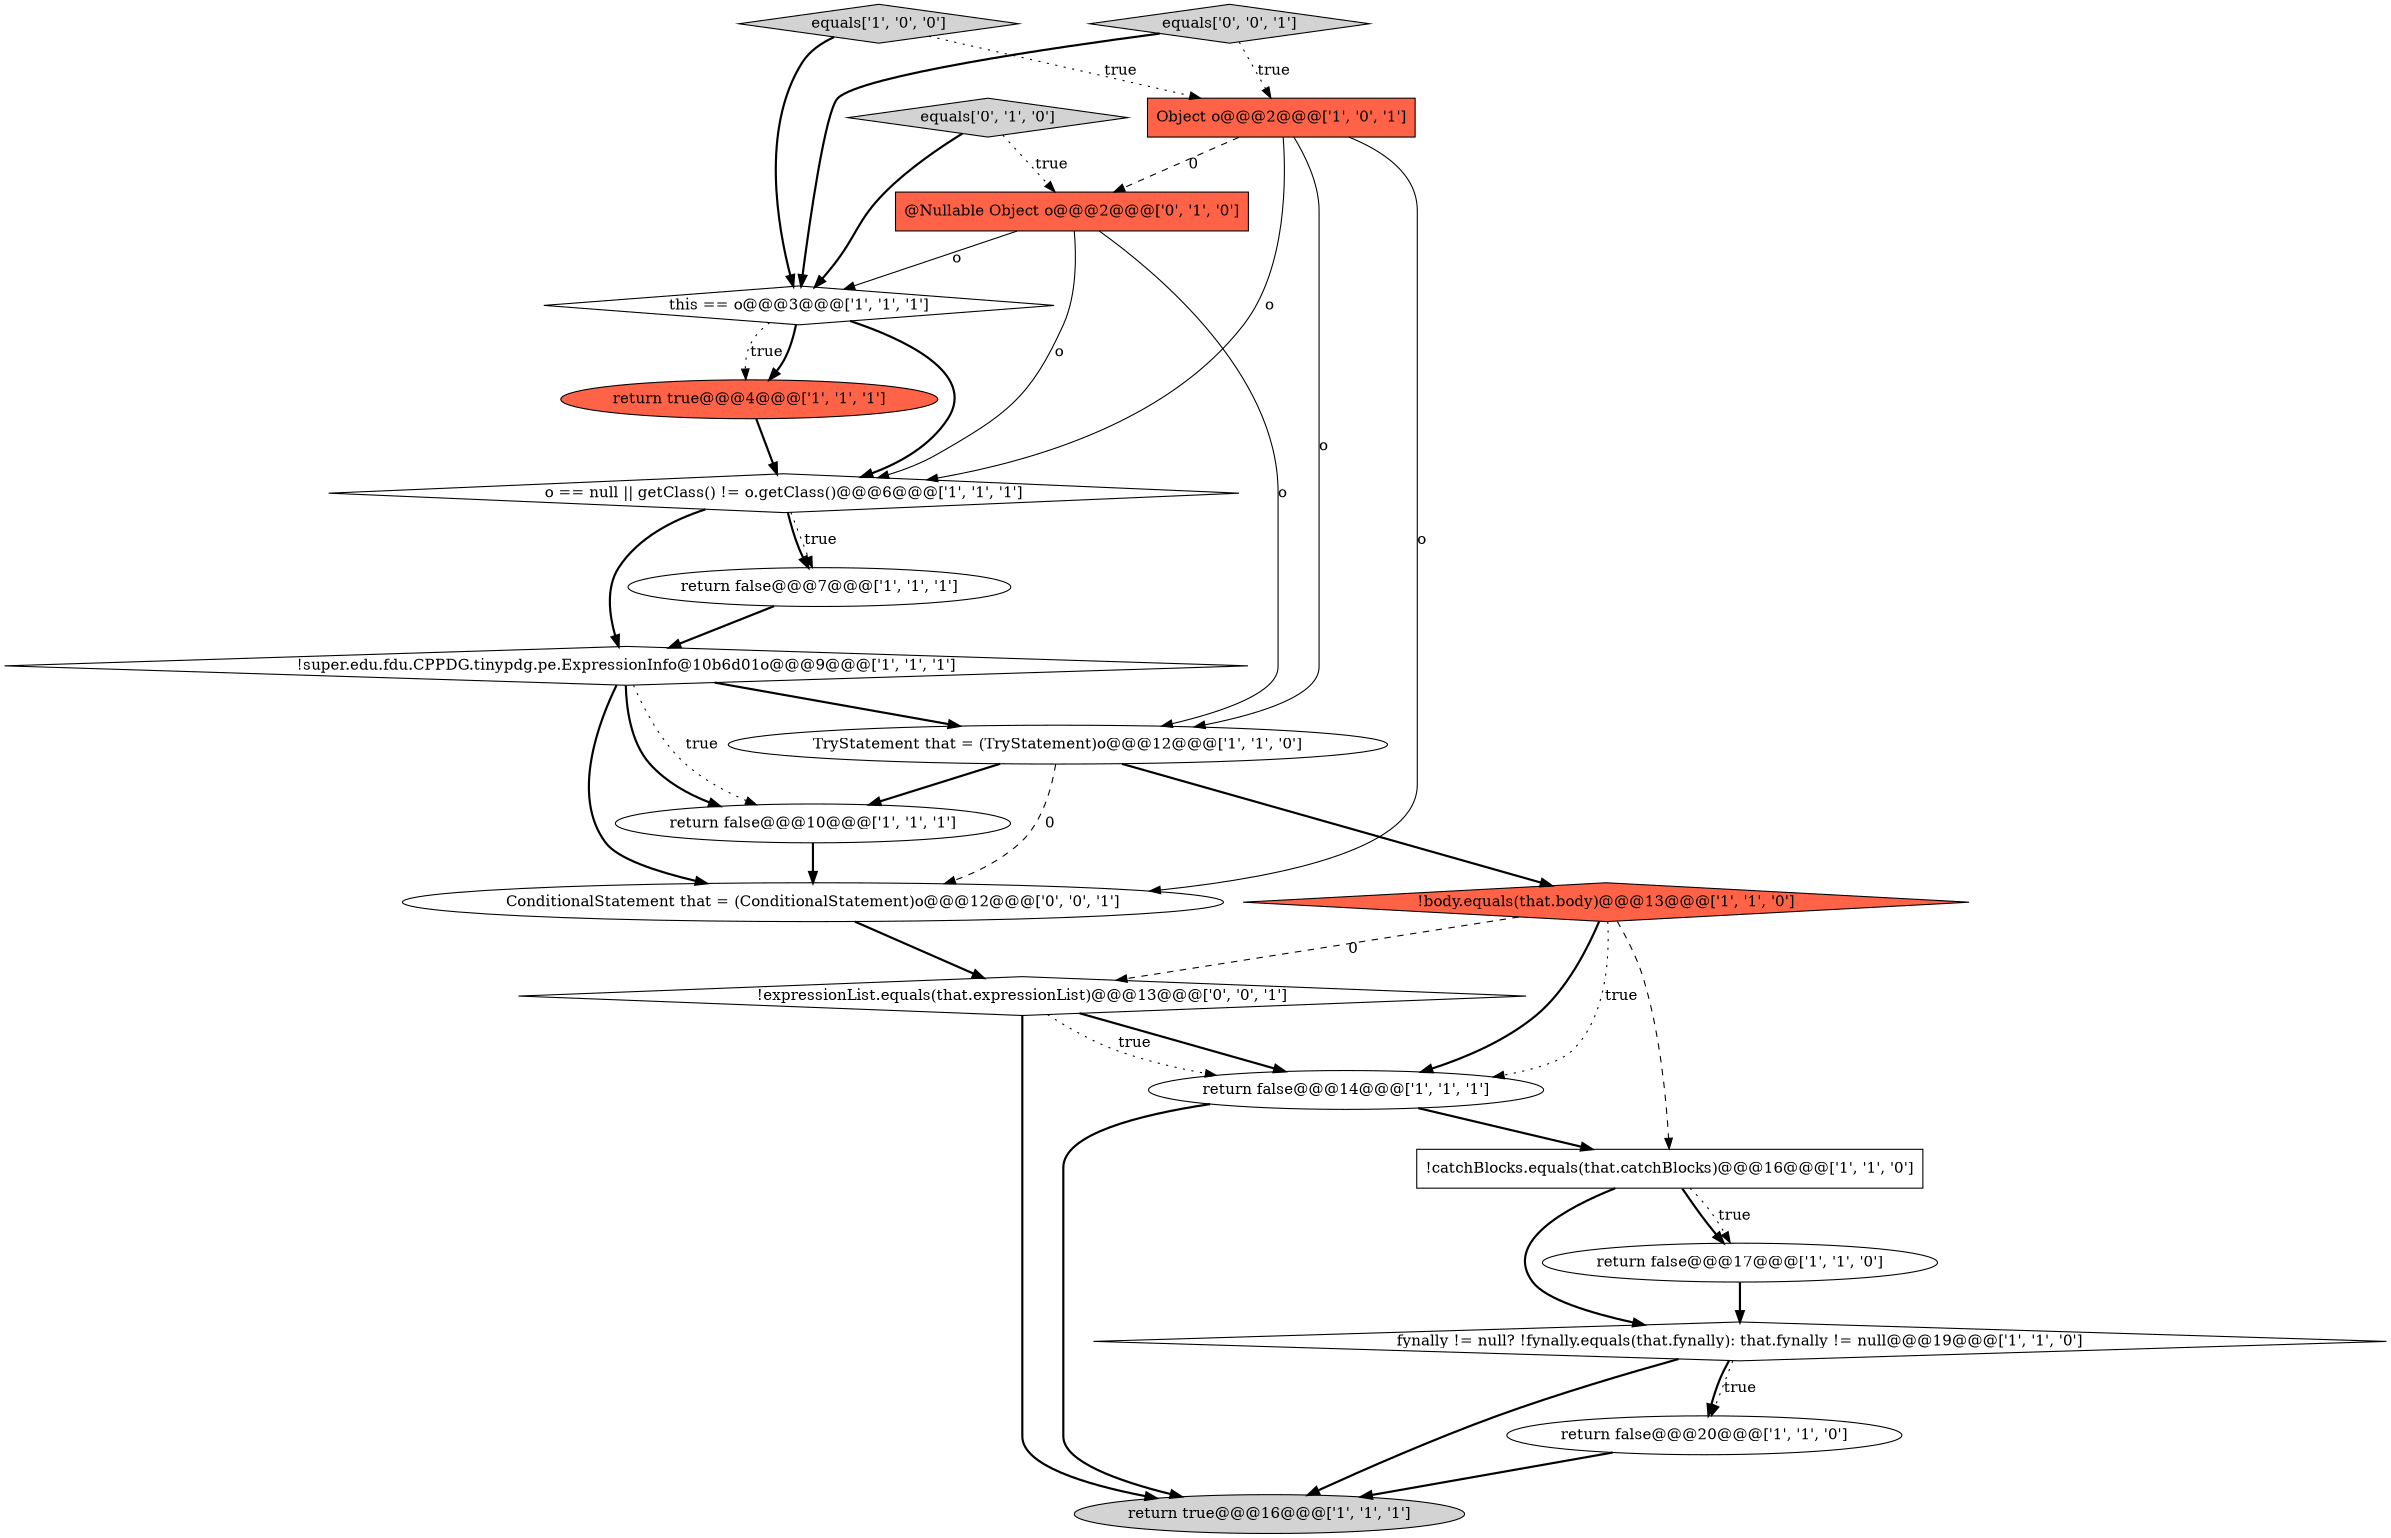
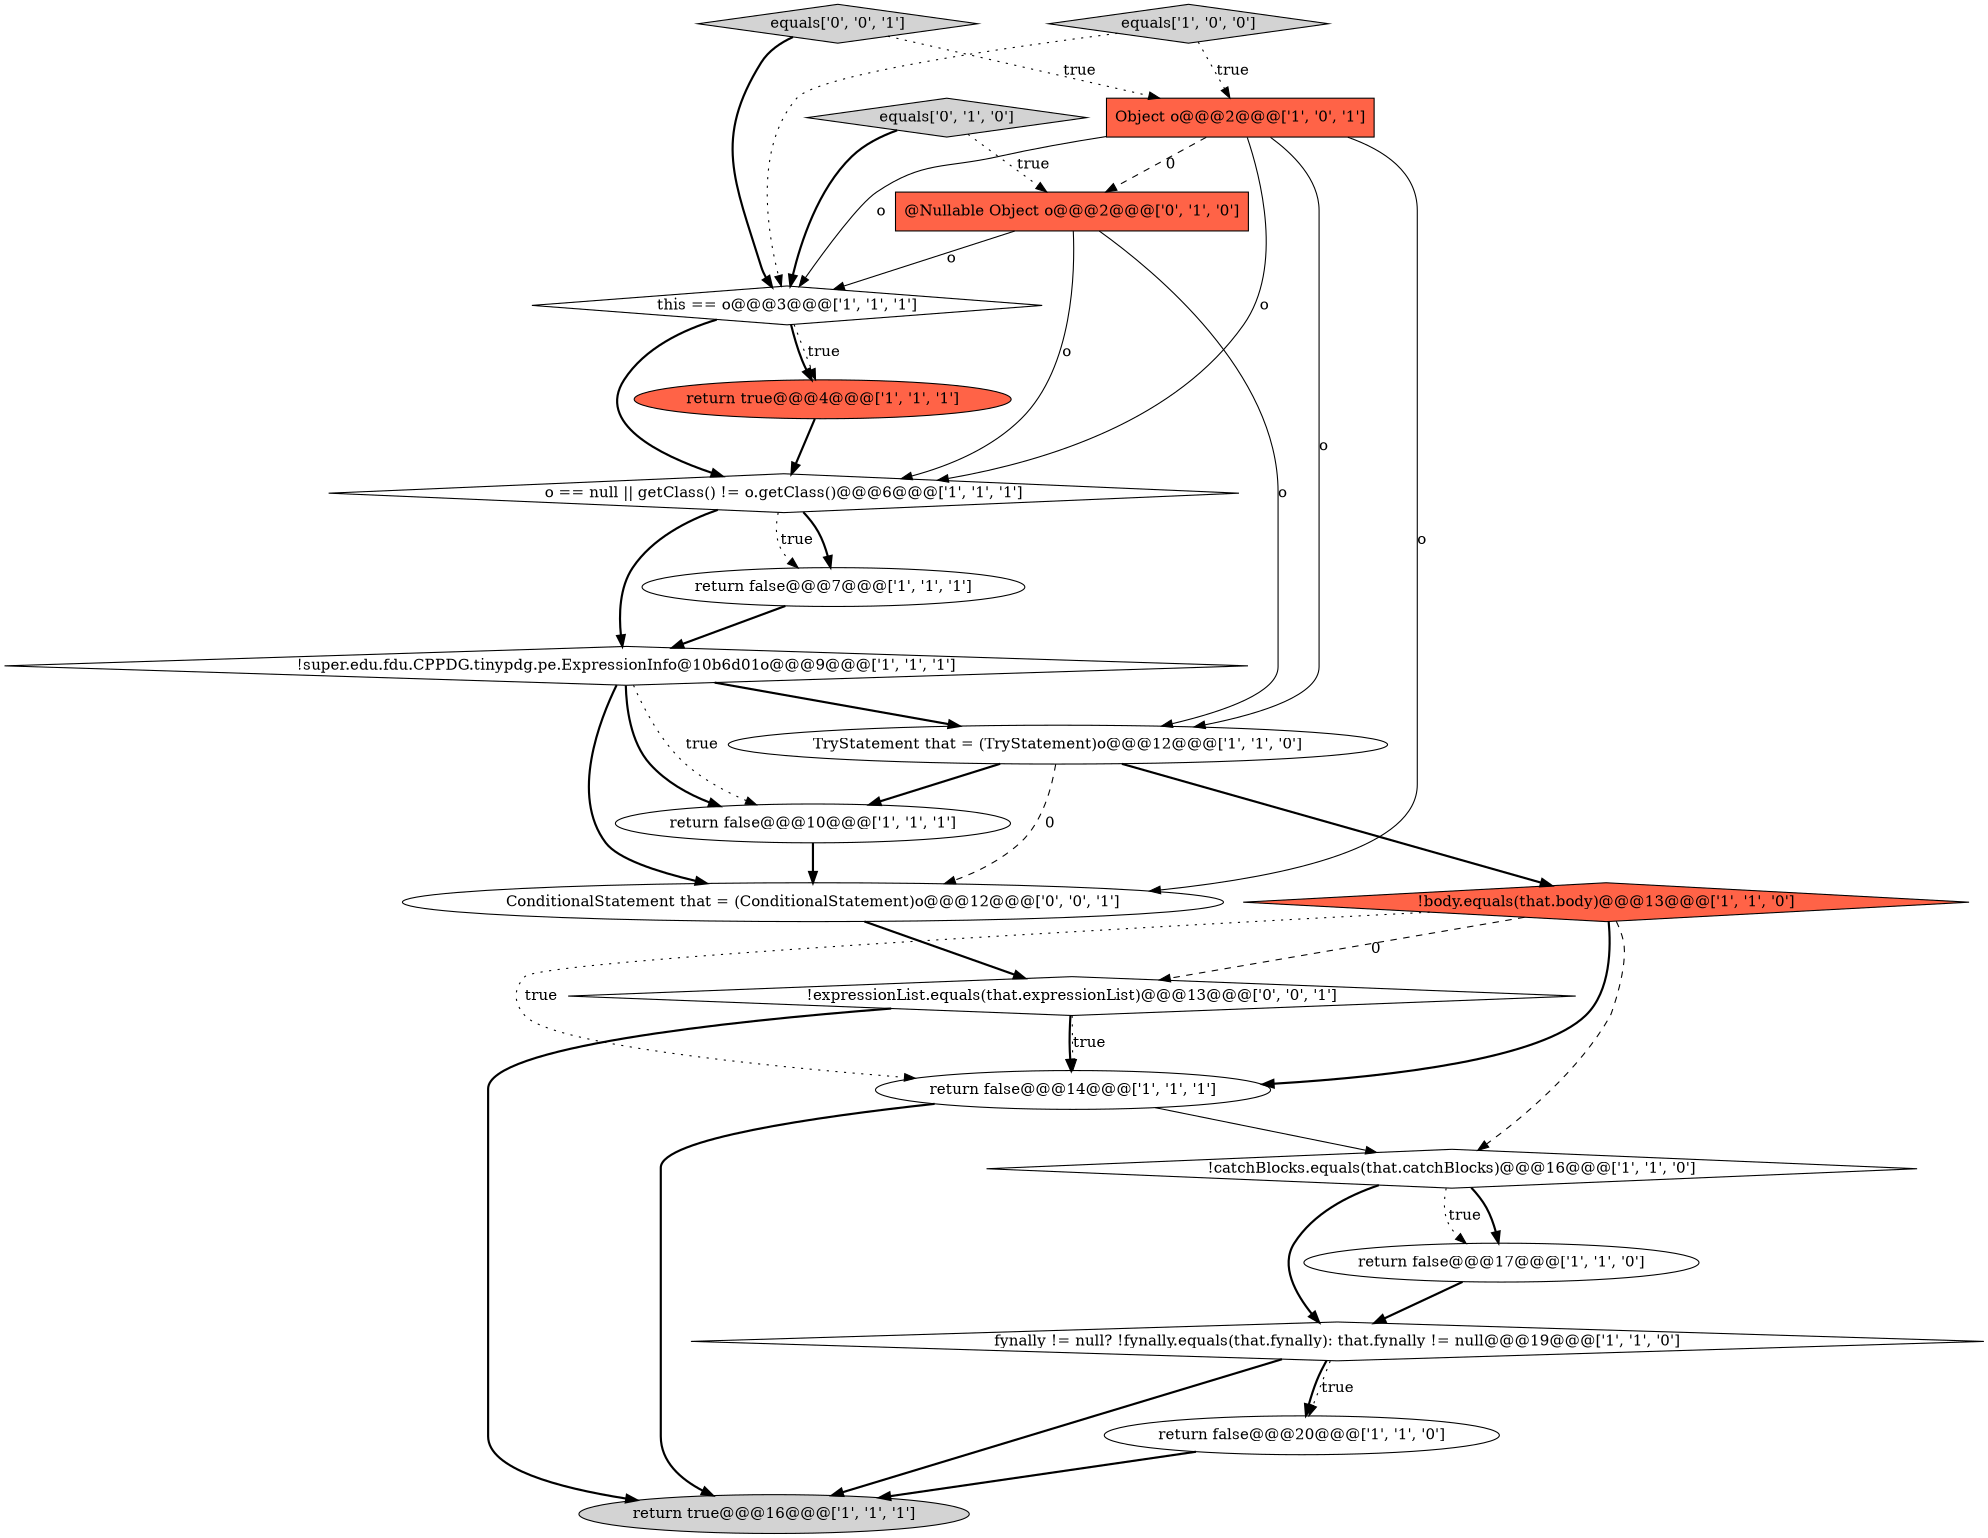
(777, 147) -> (864, 74)
none -> (934, 167)
(1500, 1127) -> (1261, 1129)
(1670, 1169) -> (1452, 1169)
